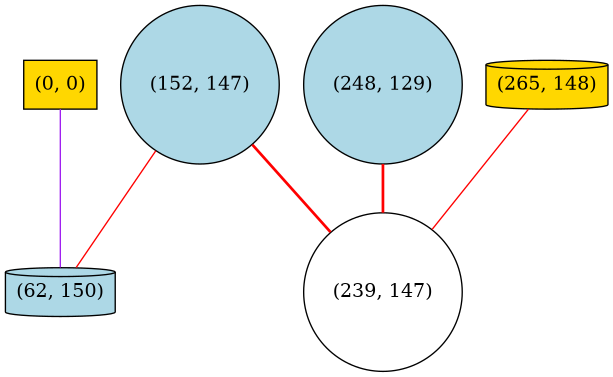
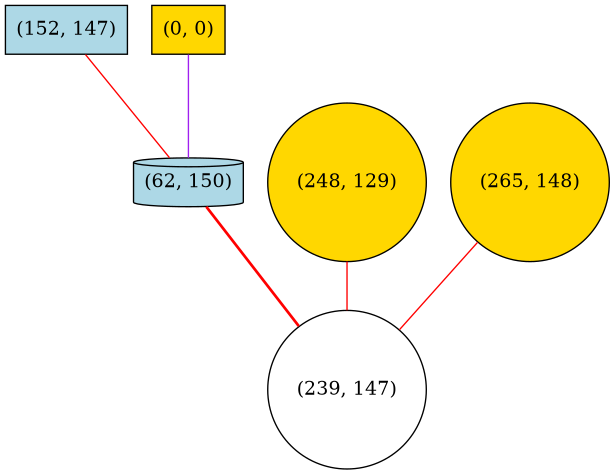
(200, 85) -> (66, 30)
(383, 85) -> (347, 182)
(547, 85) -> (530, 182)
(291, 188) -> (253, 266)
(383, 188) -> (347, 286)
